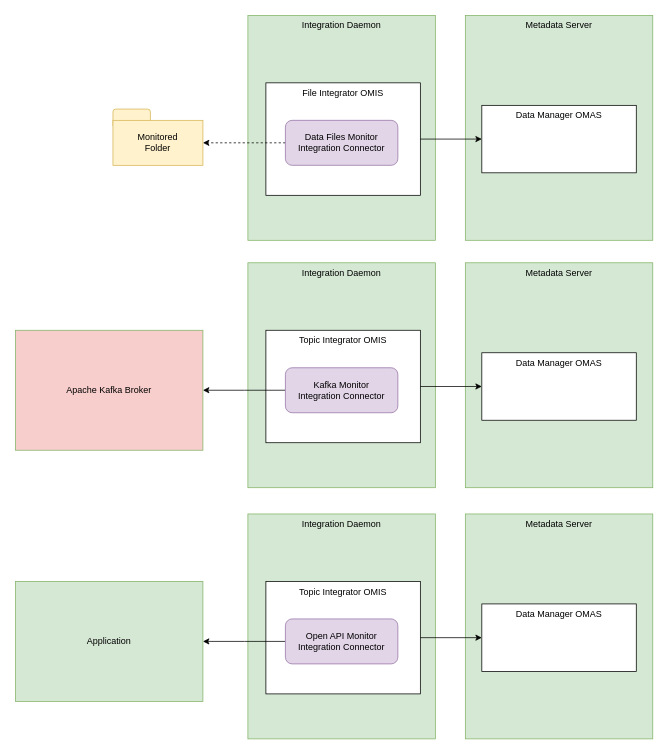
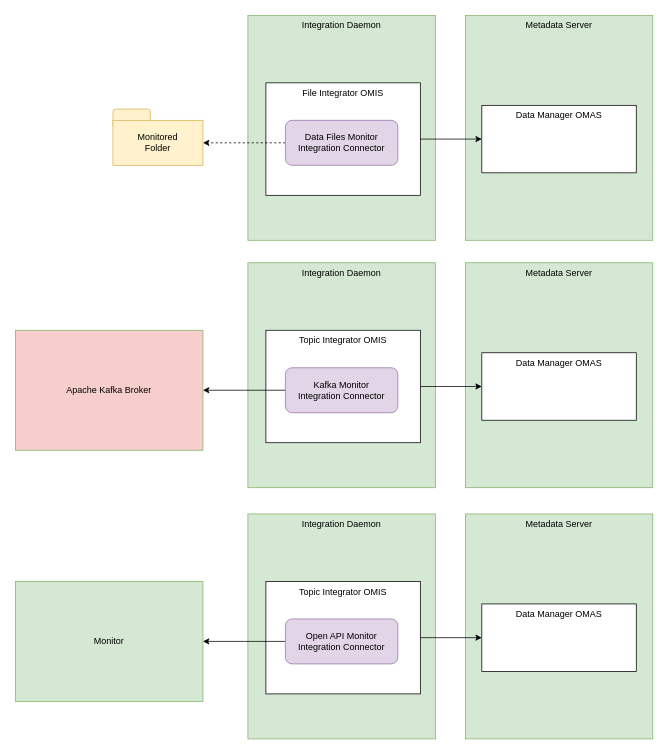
(109, 642) -> (109, 642)
